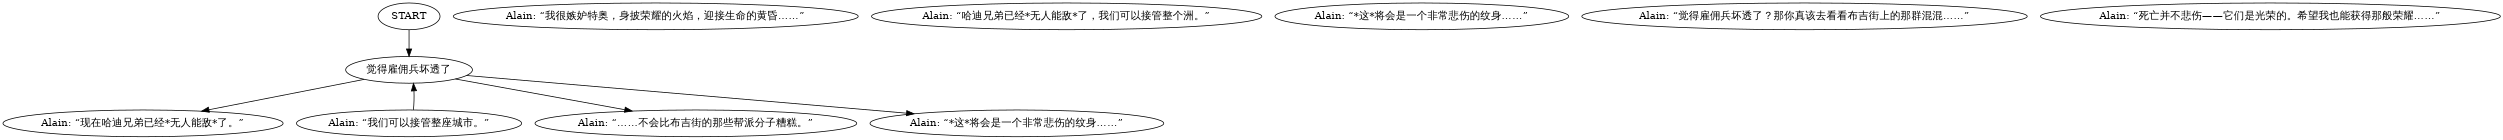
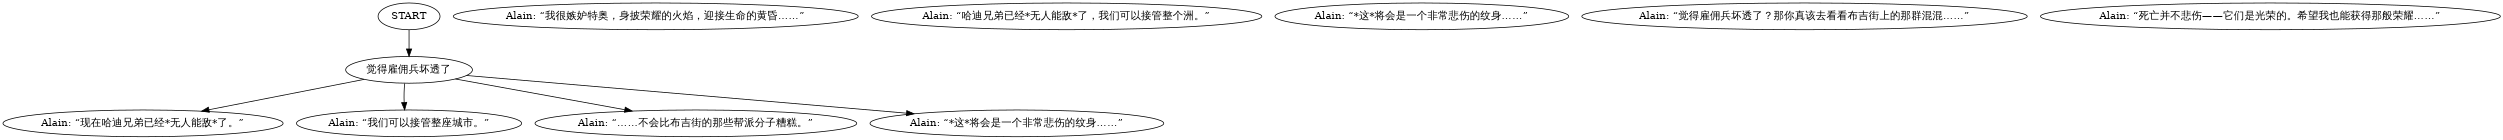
(414, 100) -> (404, 93)
